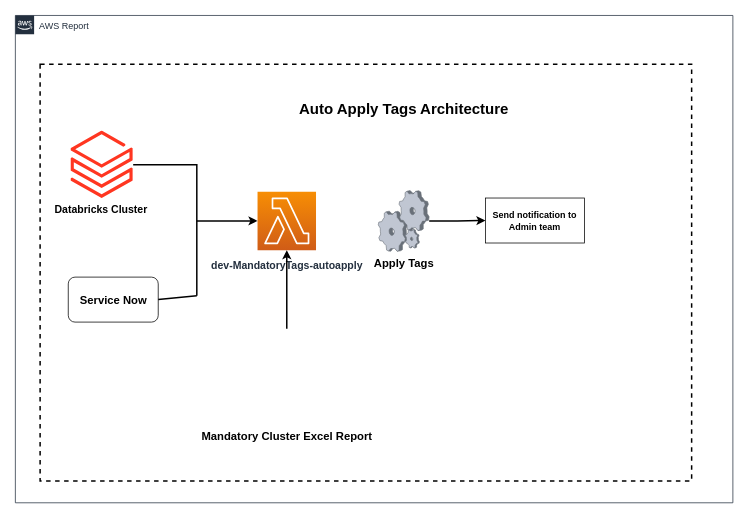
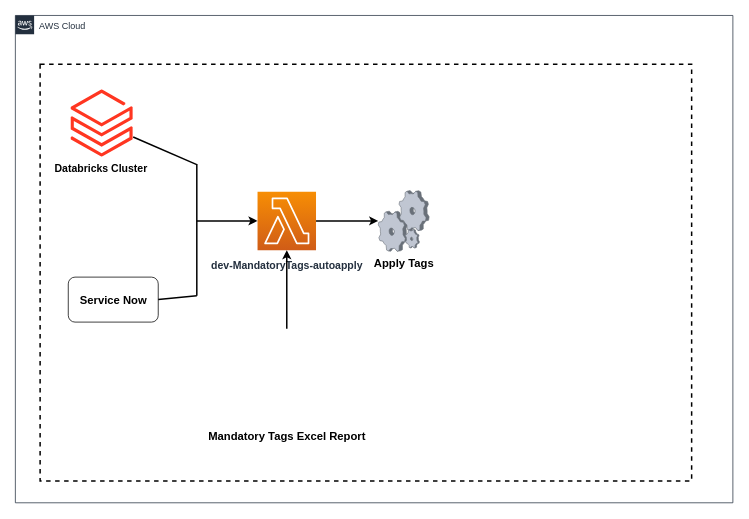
(63, 26) -> (60, 26)
(404, 108) -> none
(102, 165) -> (102, 123)
none -> (344, 221)
(453, 221) -> none
(535, 221) -> none
(287, 436) -> (287, 436)
